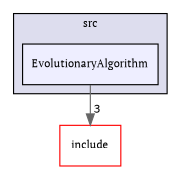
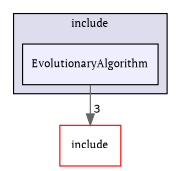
(90, 24) -> (90, 24)
